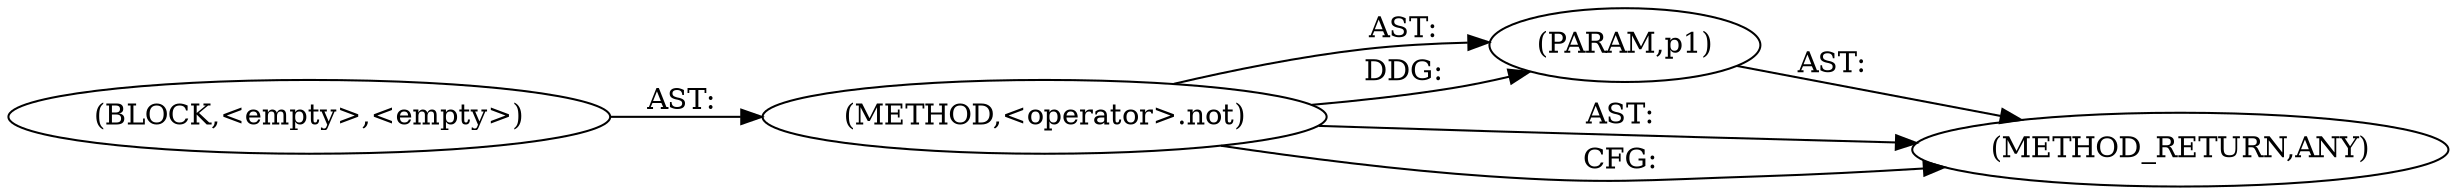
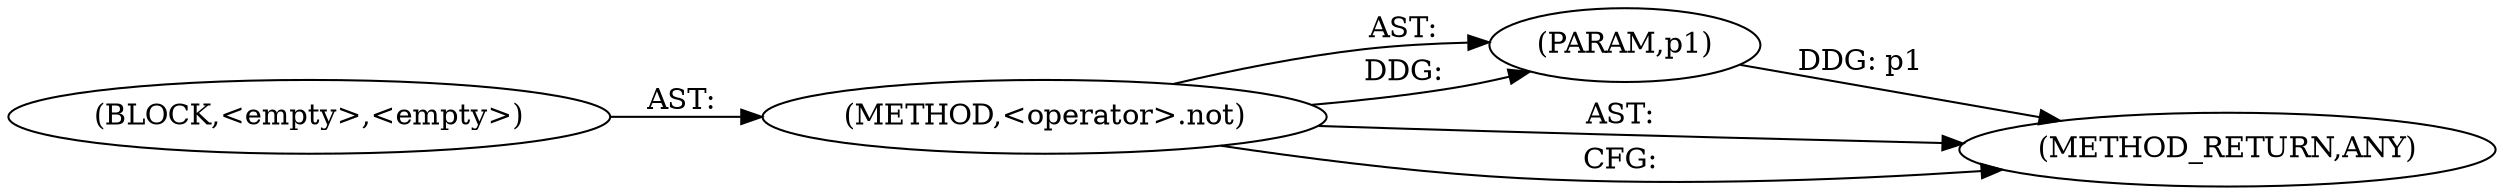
(1837, 65) -> (1860, 63)
